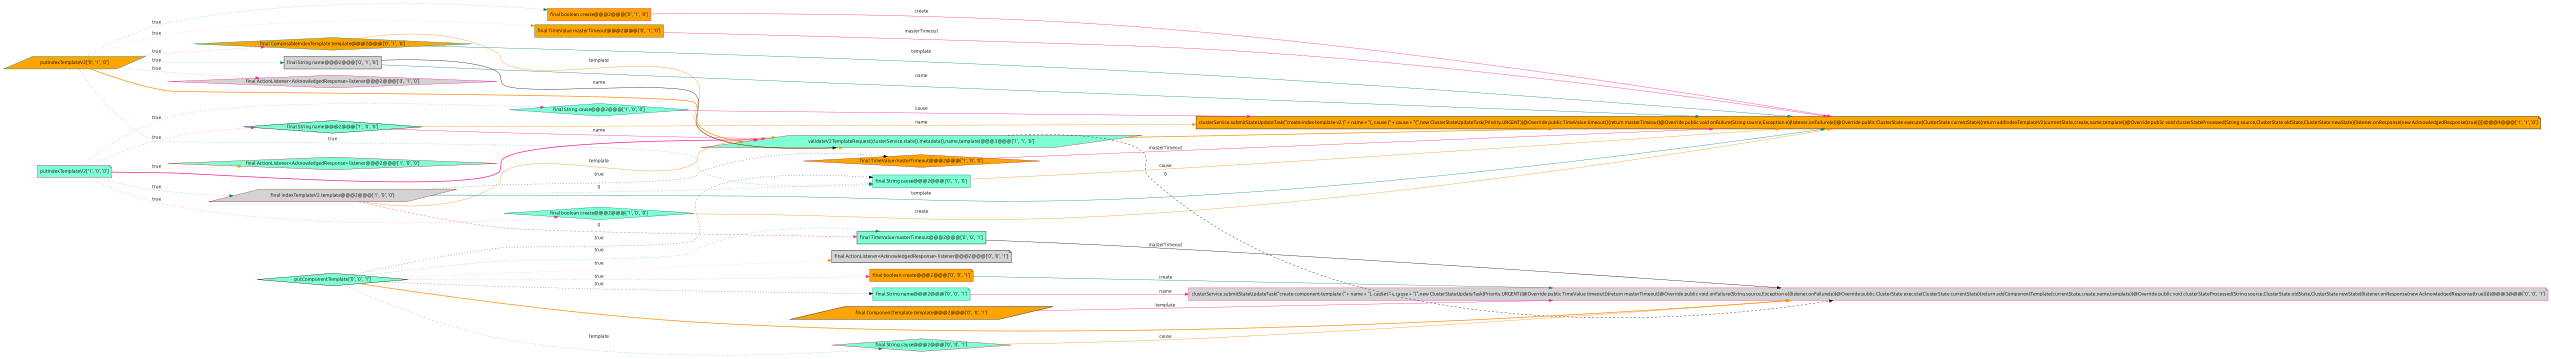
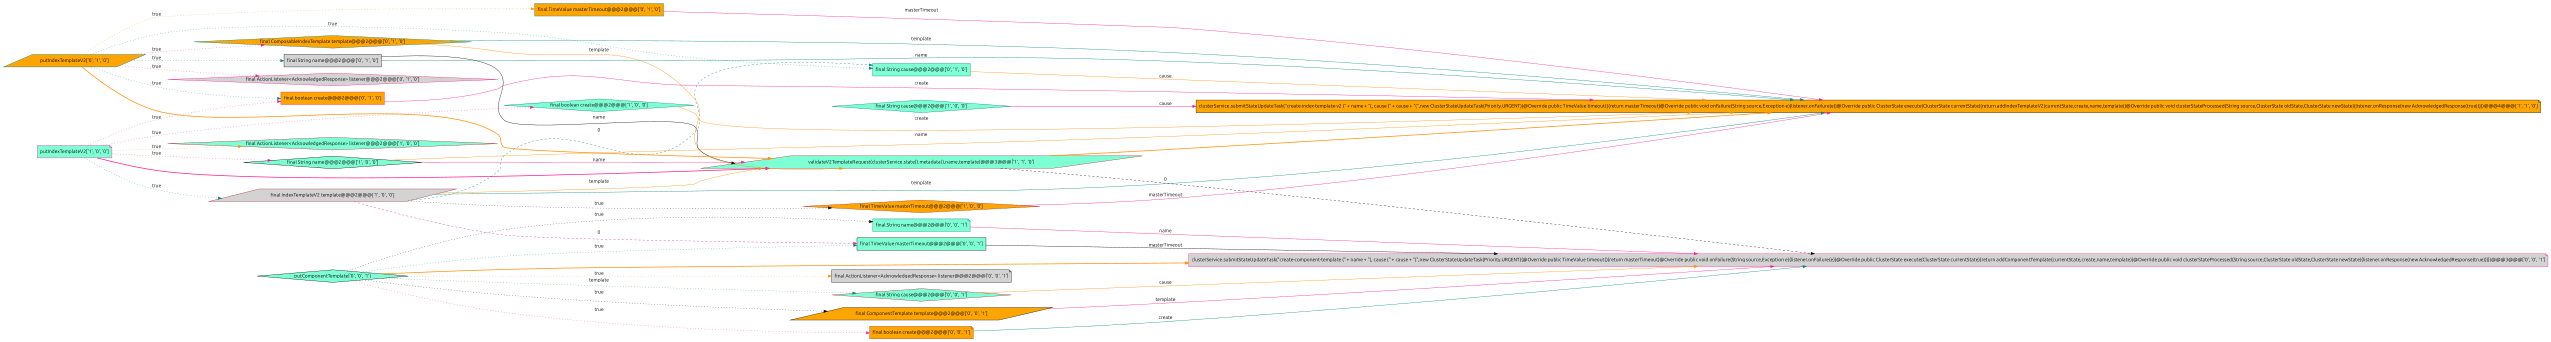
(305, 104) -> (171, 117)
(652, 191) -> (682, 142)
(633, 246) -> (593, 301)
